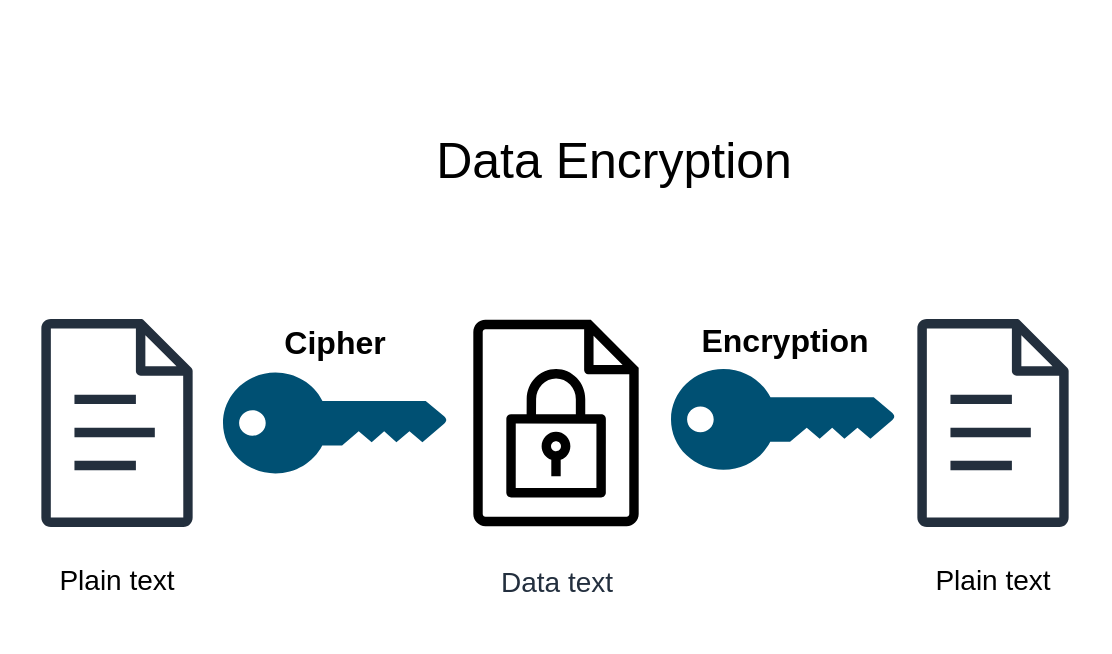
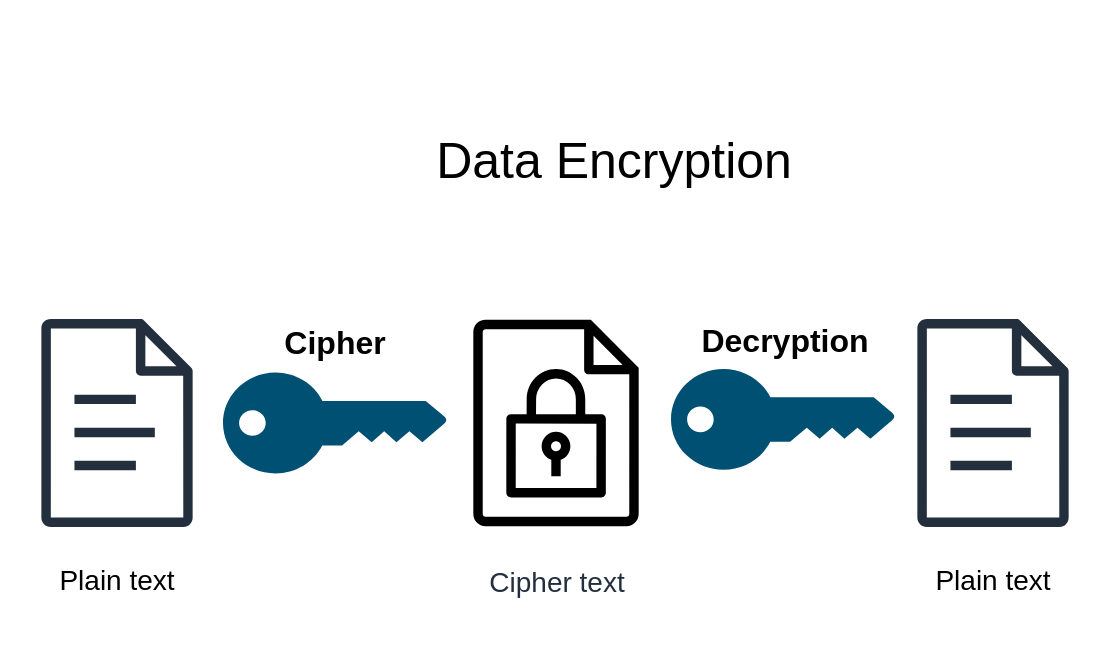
(786, 341) -> (786, 341)
(558, 584) -> (558, 584)
